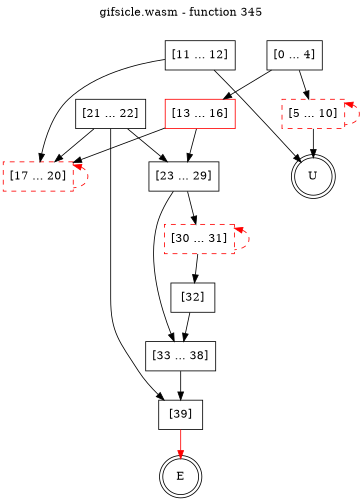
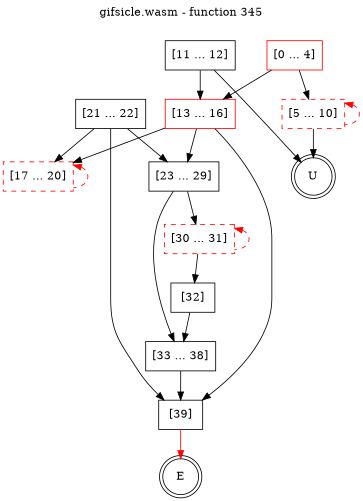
(295, 55) -> (295, 55)
(86, 86) -> (200, 81)
none -> (272, 265)
